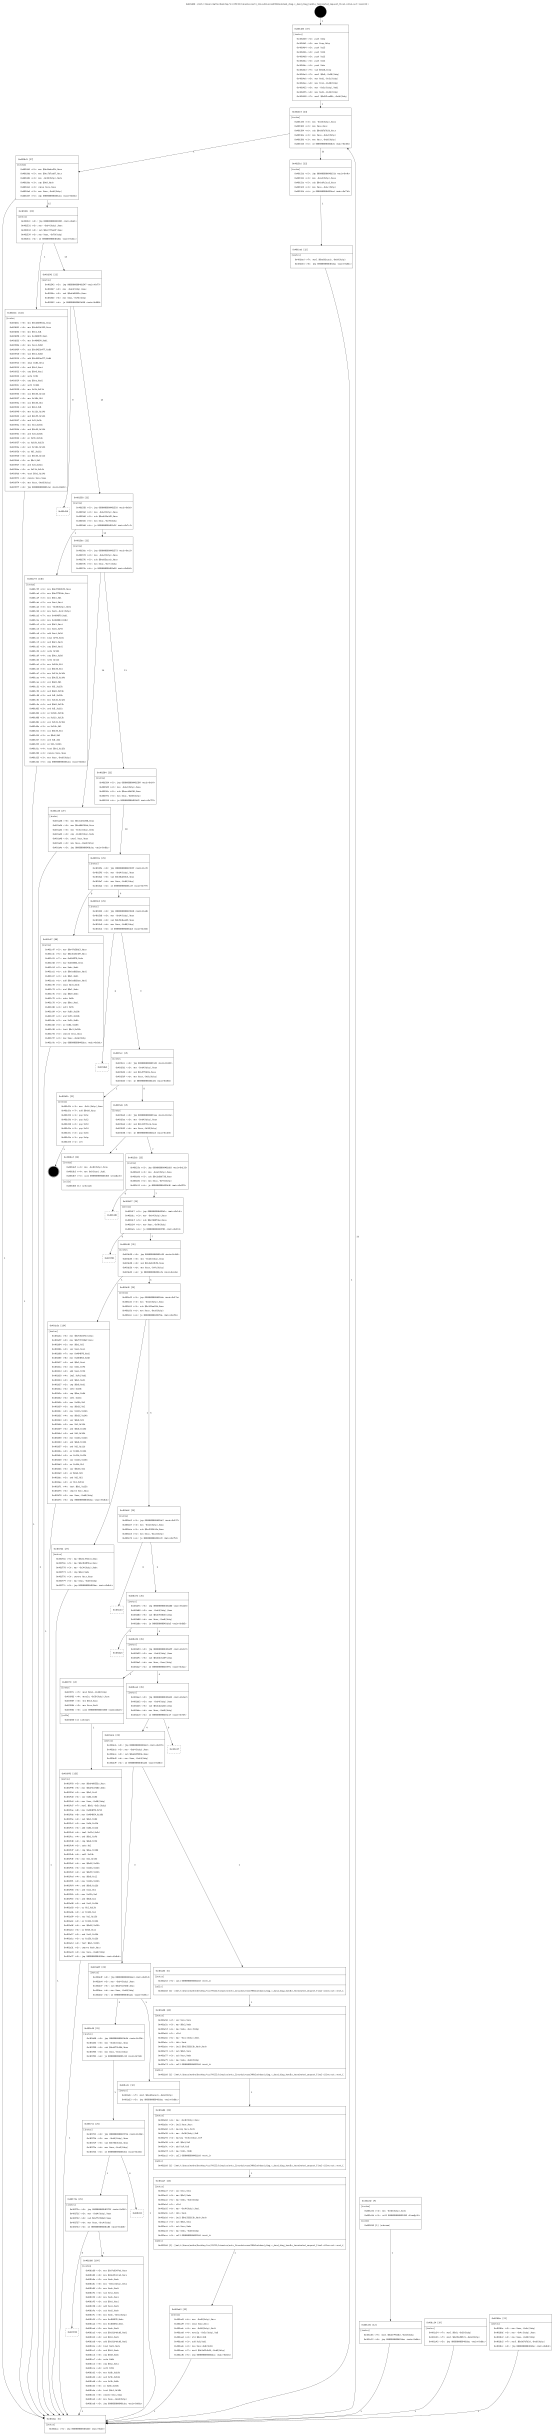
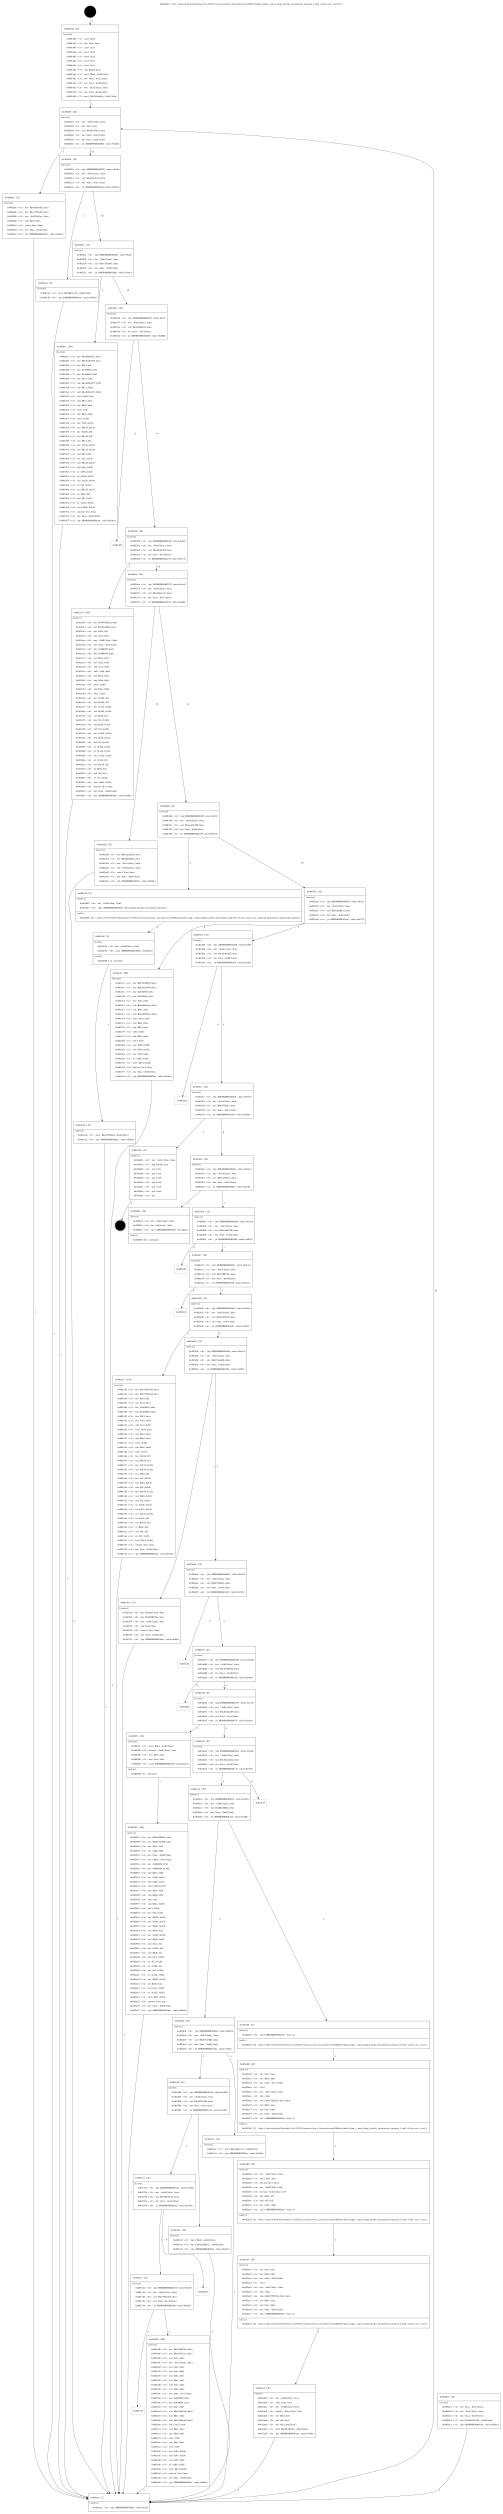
(47, 203) -> (97, 215)
none -> (189, 906)
none -> (199, 2169)
